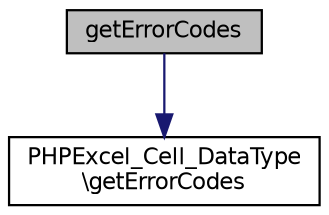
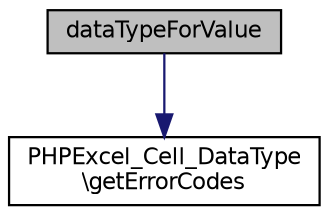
(164, 32) -> (164, 32)
